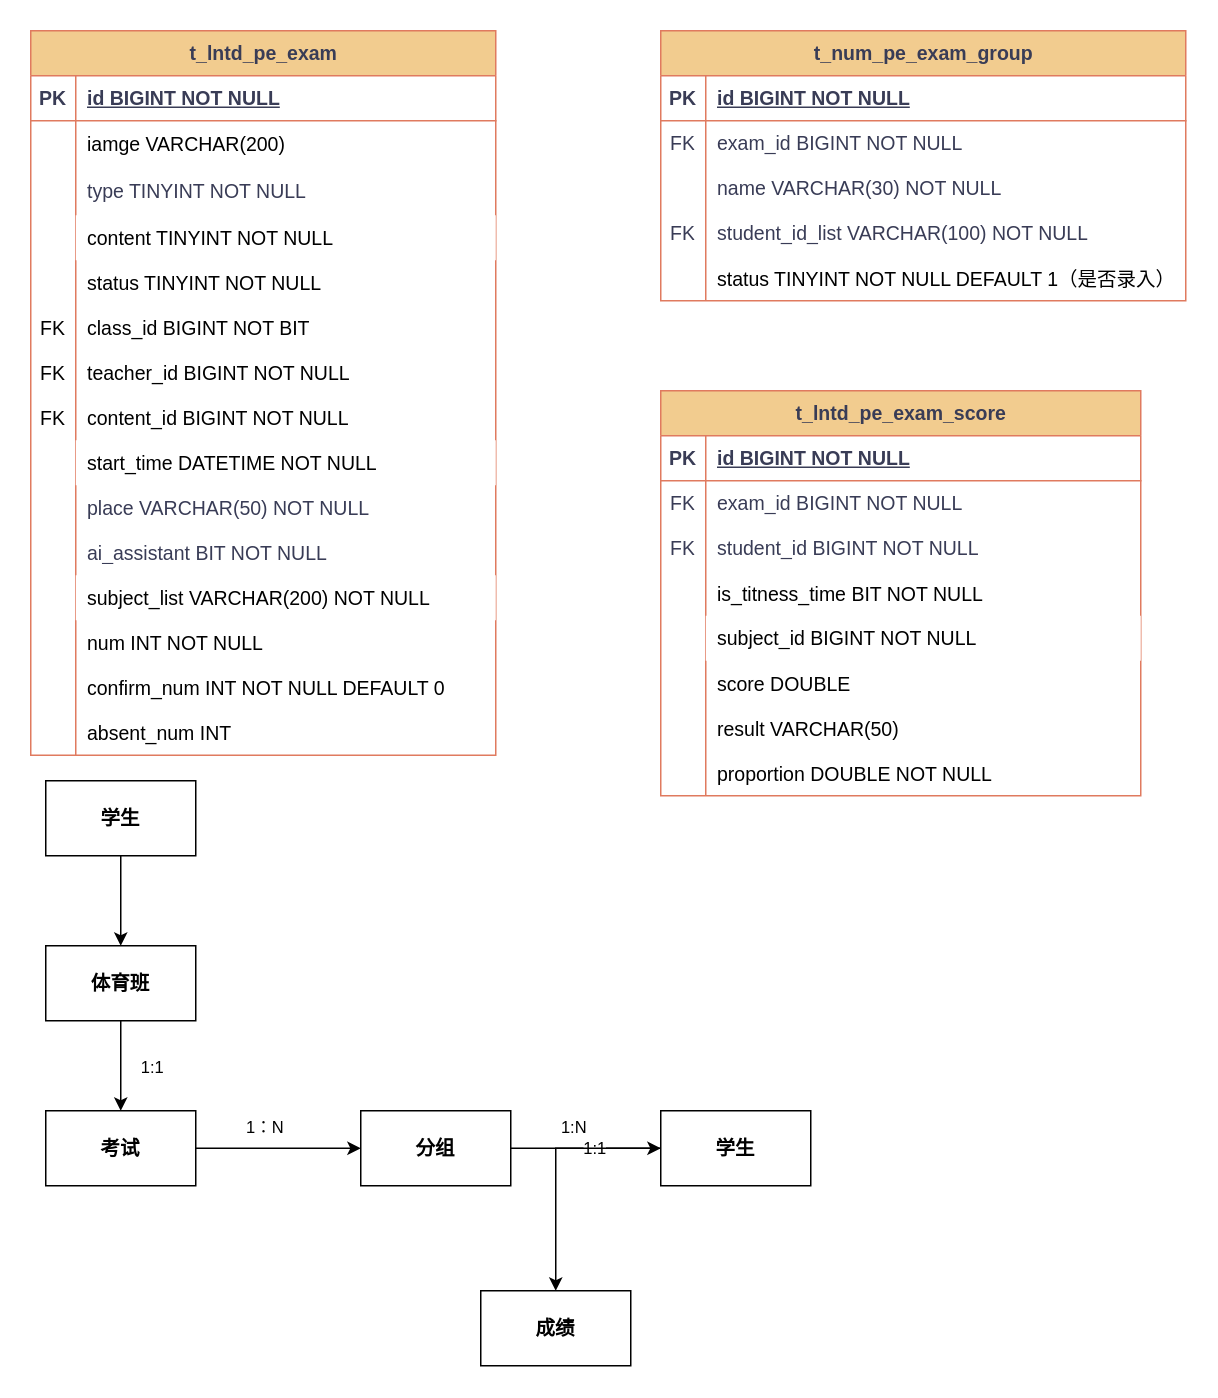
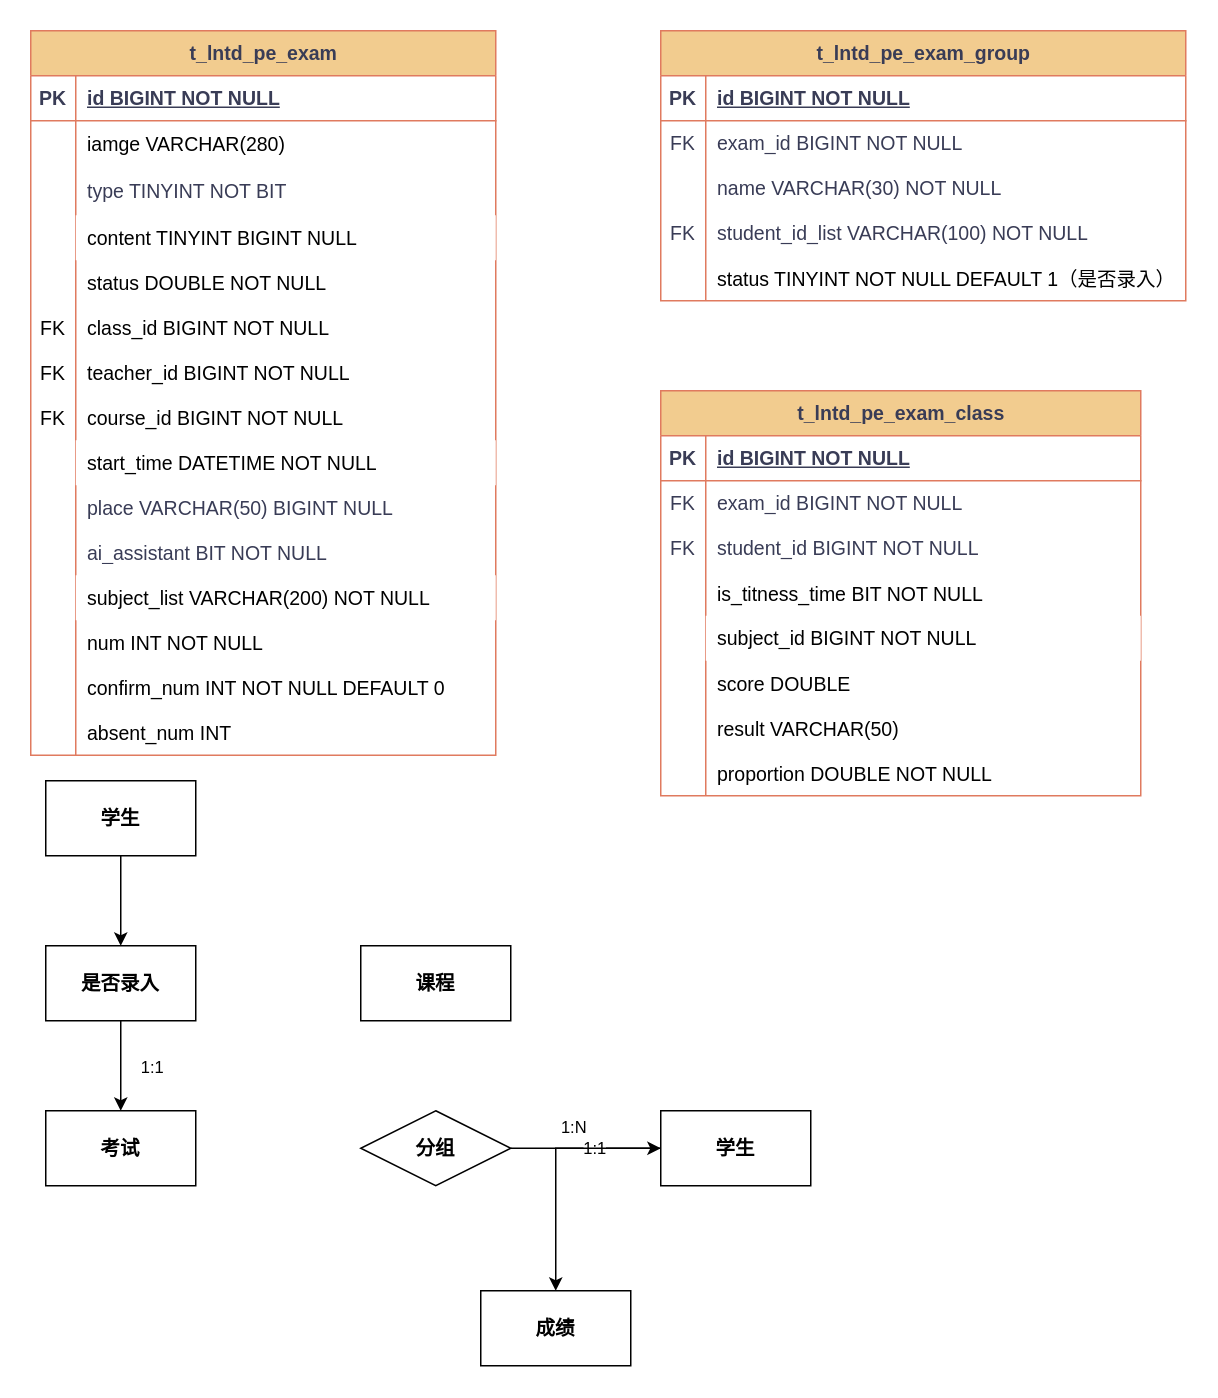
(924, 53) -> (924, 53)
(180, 144) -> (180, 144)
(195, 191) -> (189, 191)
(210, 239) -> (227, 239)
(205, 284) -> (200, 284)
(200, 329) -> (205, 329)
(902, 413) -> (902, 413)
(219, 419) -> (213, 419)
(220, 508) -> (236, 508)
(121, 983) -> (121, 983)
none -> (436, 983)
(273, 1148) -> none
(436, 1148) -> (436, 1148)
